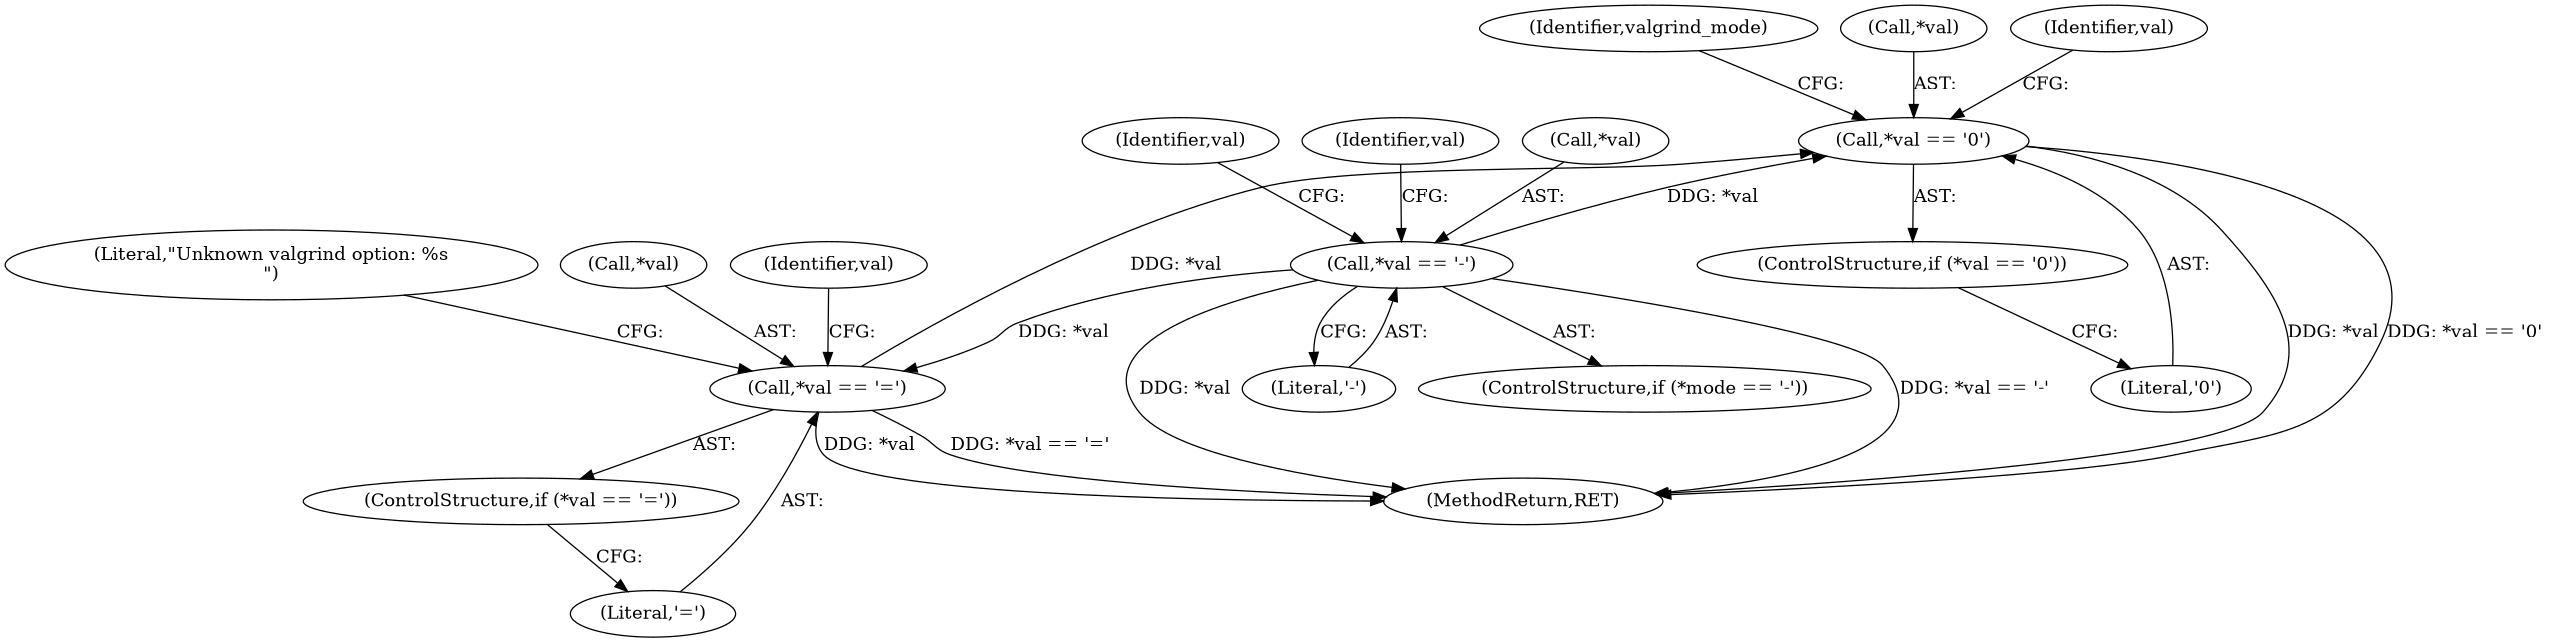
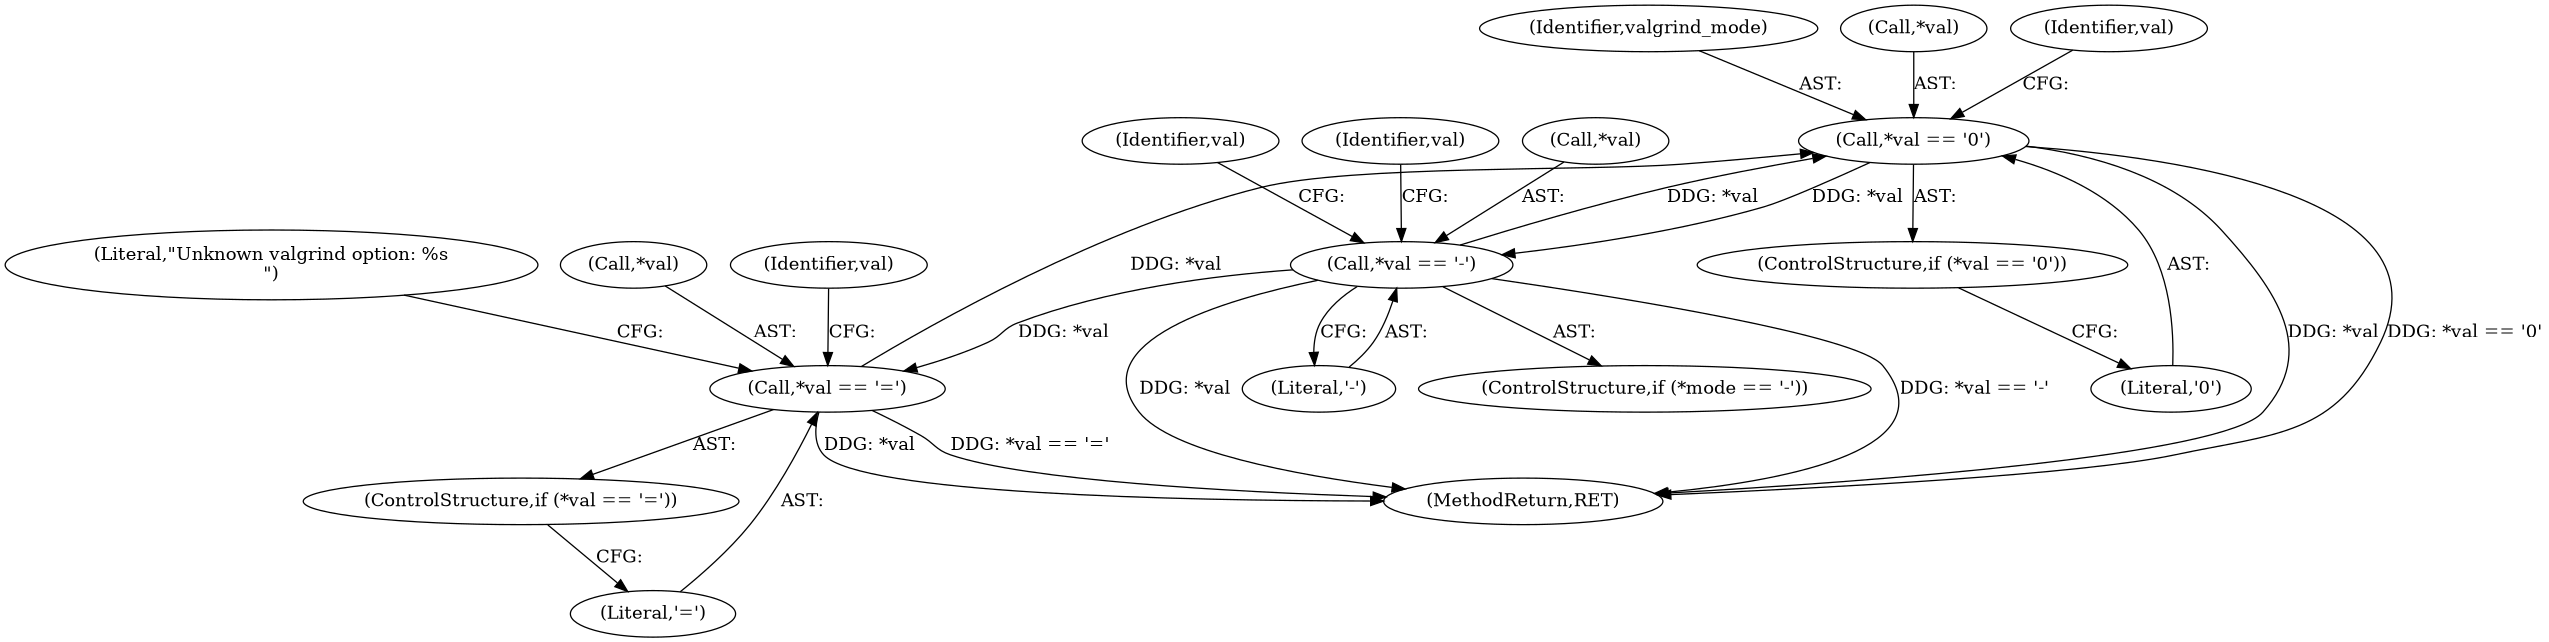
(1824, 85) -> (1824, 85)
none -> (1697, 224)
